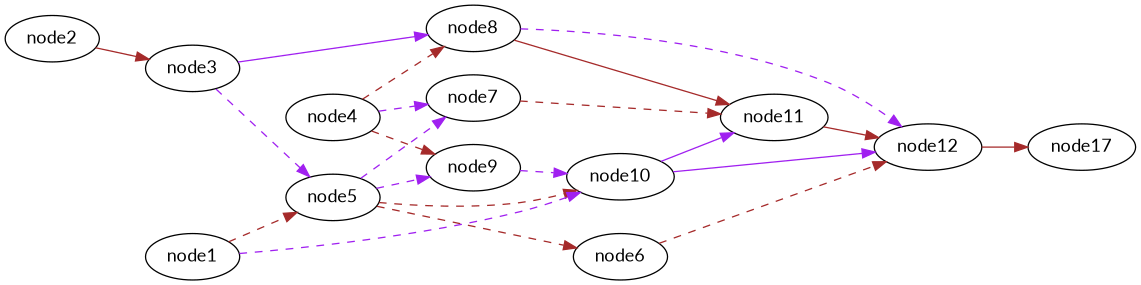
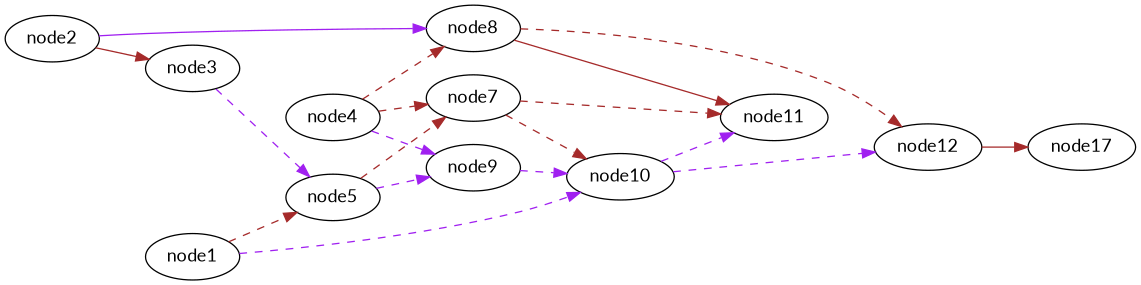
(326, 49) -> (256, 31)
(712, 50) -> (712, 50)
(397, 109) -> (397, 109)
(845, 131) -> none
(397, 140) -> (397, 140)
(691, 150) -> (691, 150)
(398, 152) -> (398, 152)
(768, 163) -> (768, 163)
(472, 206) -> (540, 134)
(620, 257) -> none
